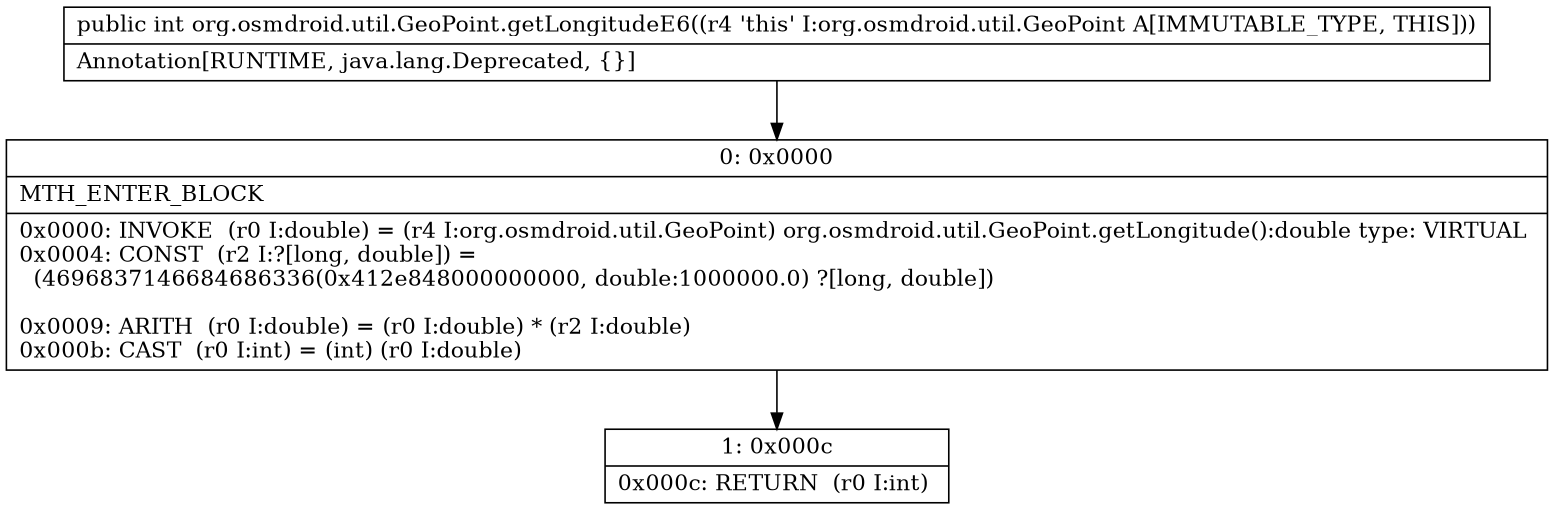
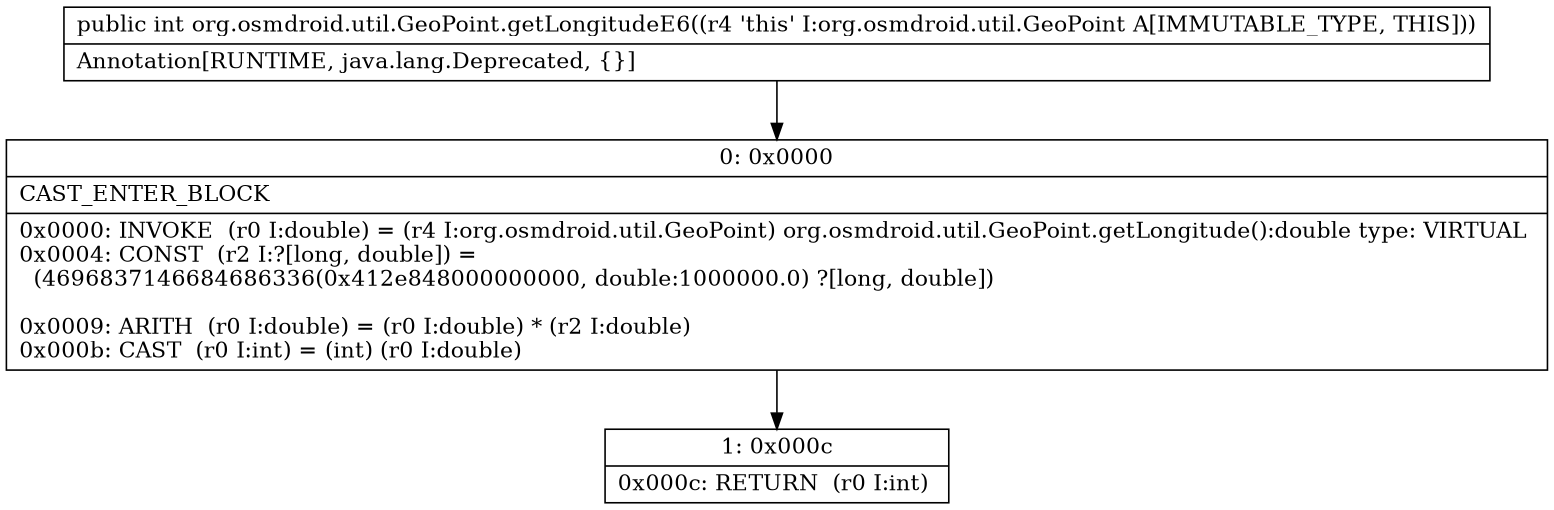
(142, 194) -> (145, 194)
